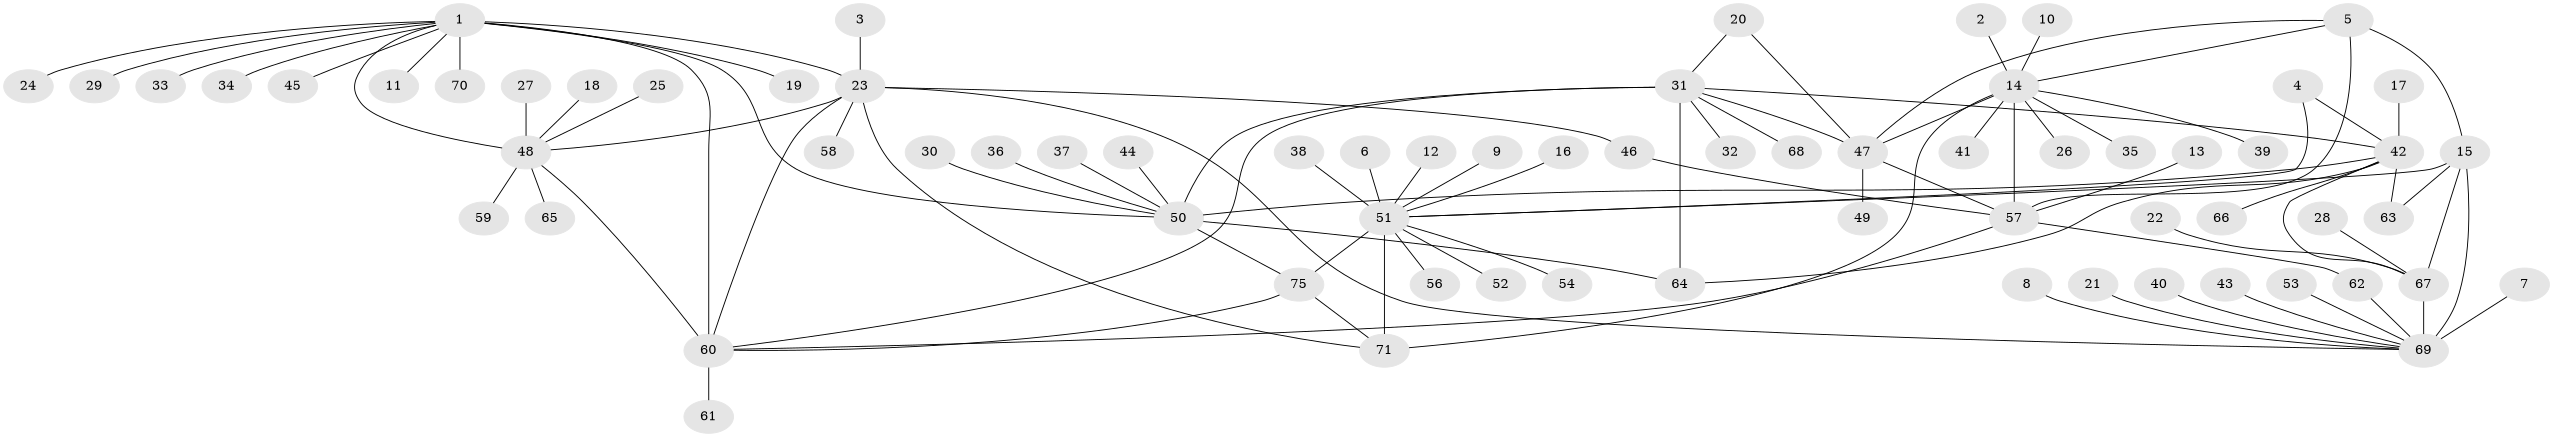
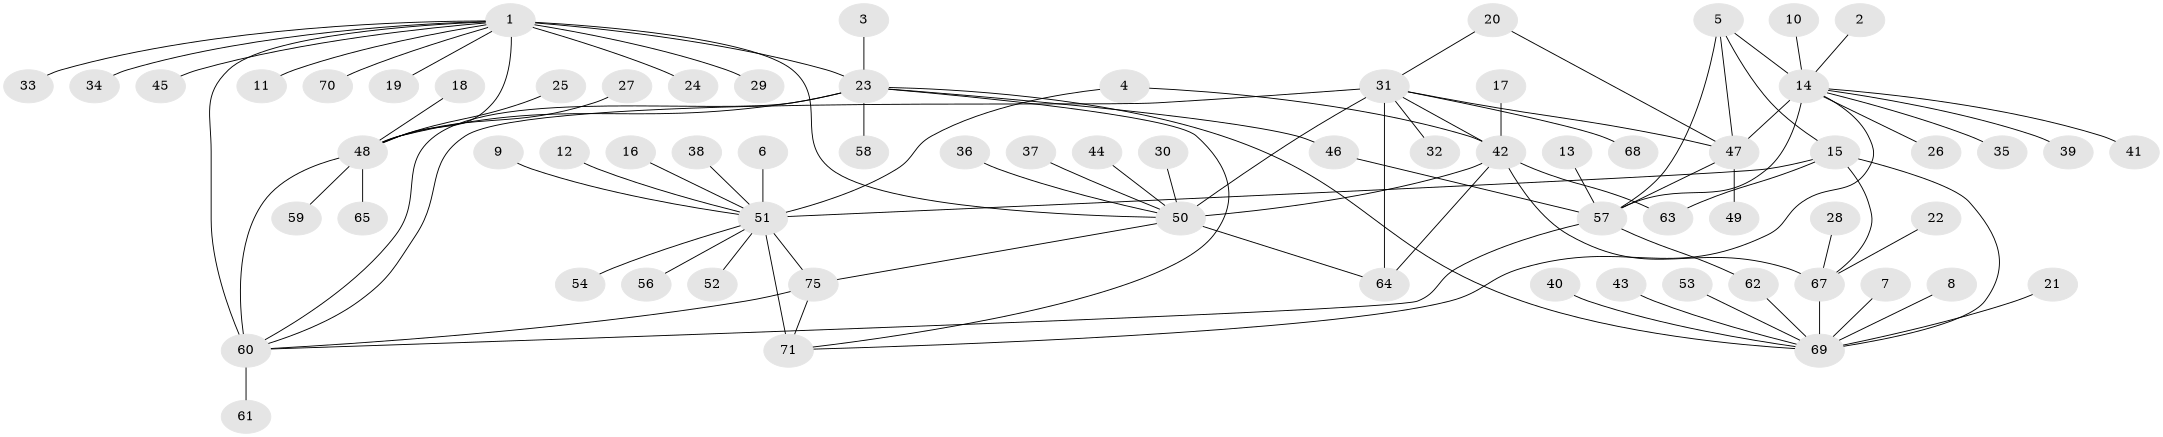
(2222, 218) -> none
